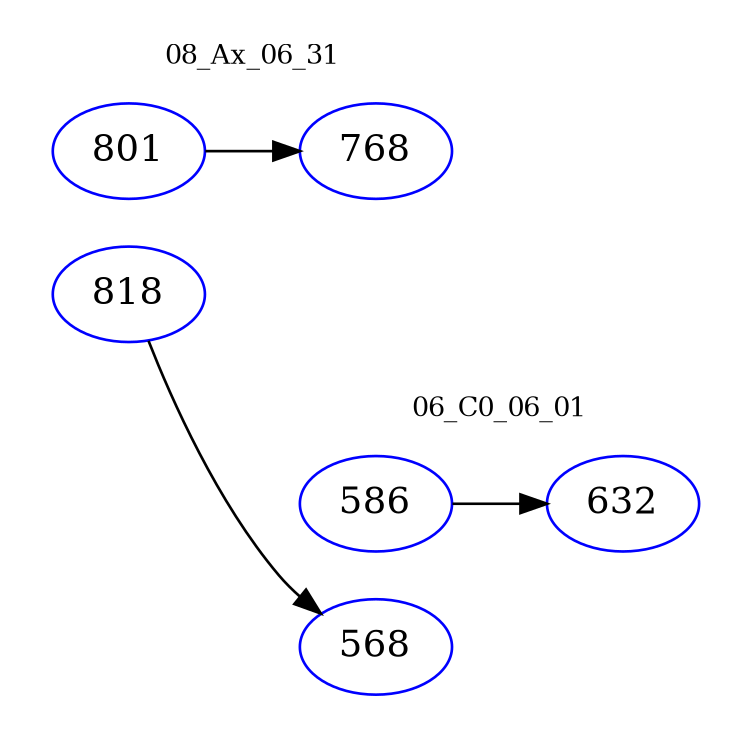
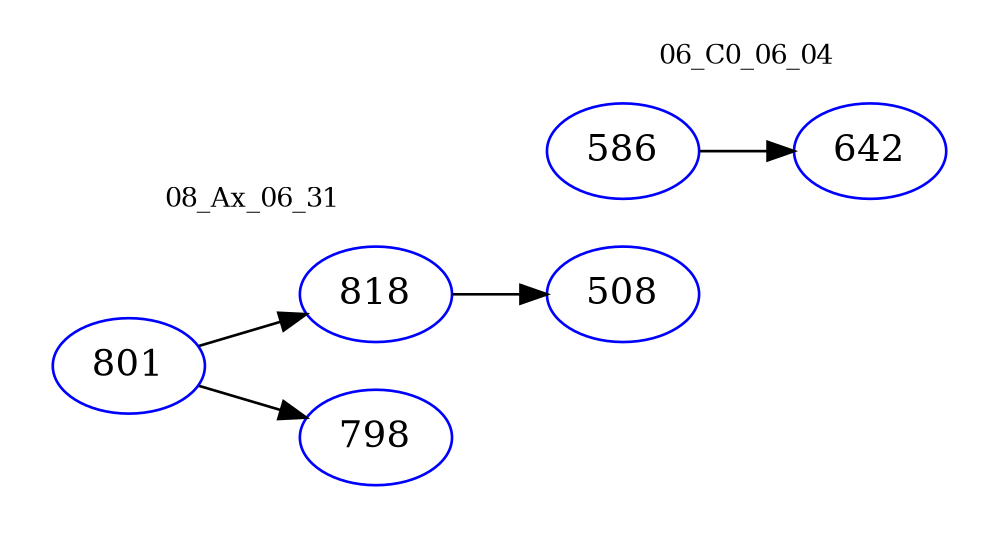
(376, 151) -> (376, 437)
none -> (239, 334)
(499, 410) -> (747, 57)
(623, 504) -> (870, 151)
(376, 647) -> (623, 294)
